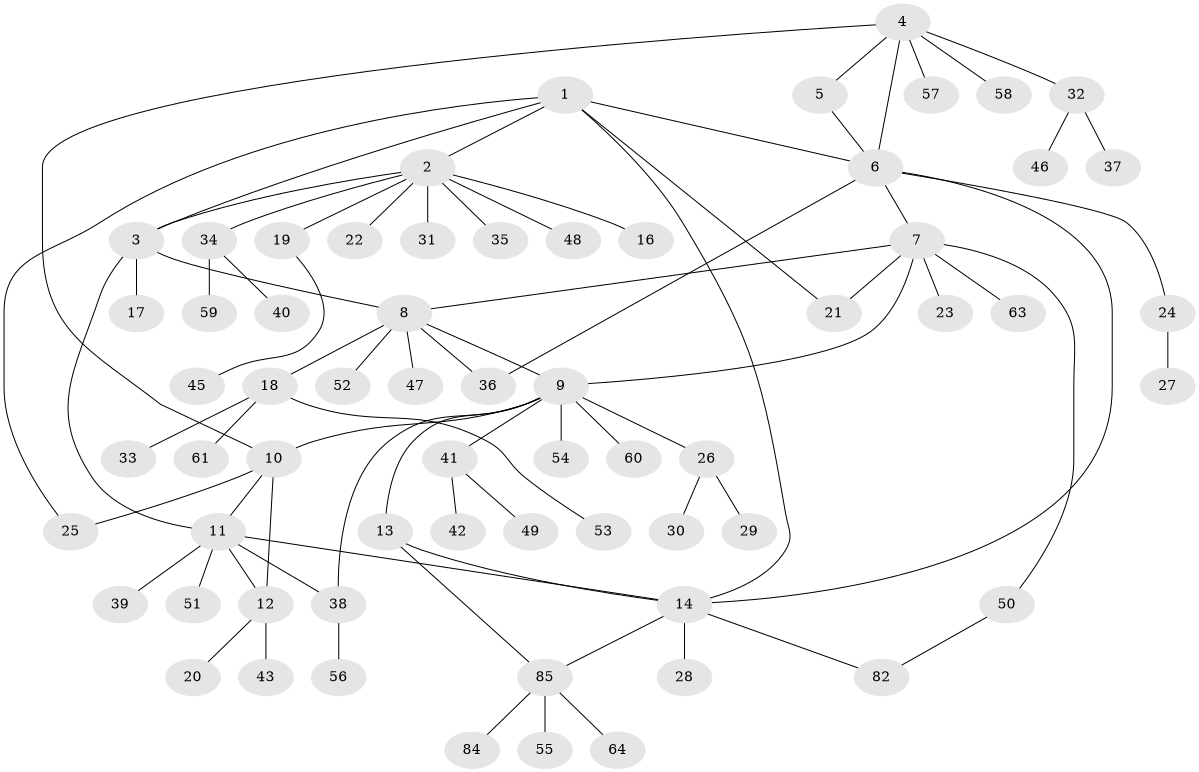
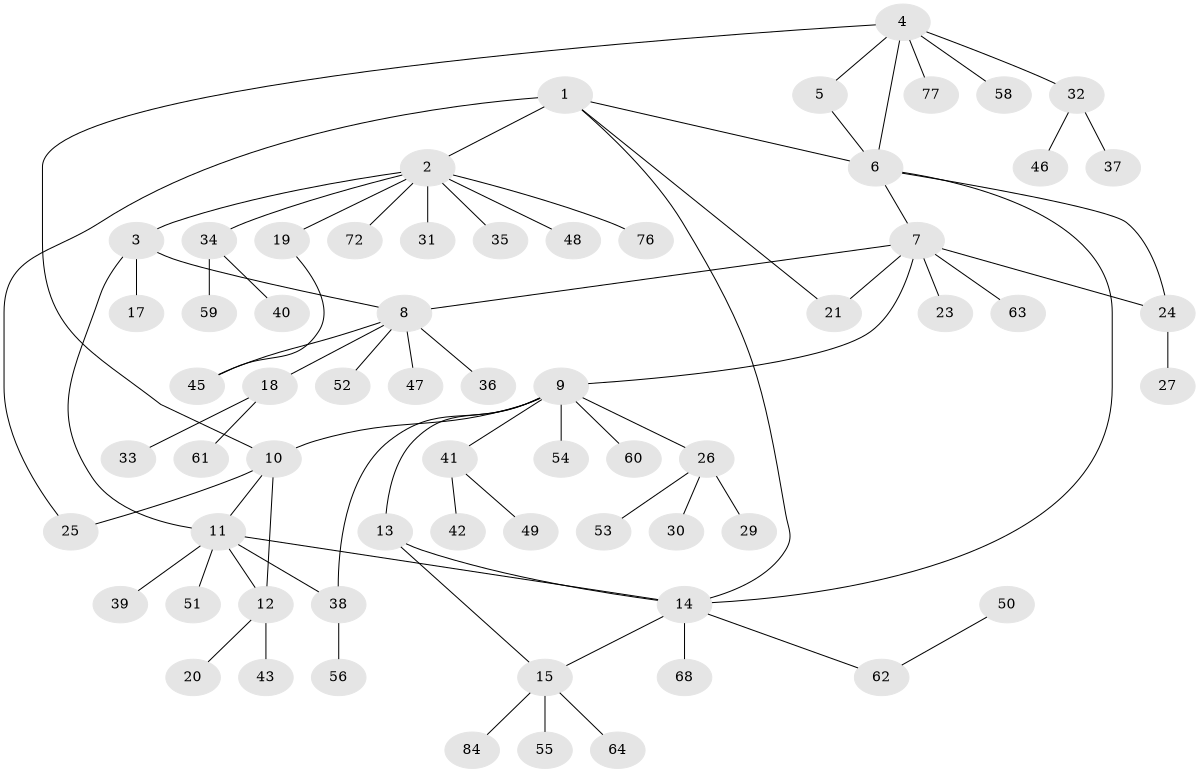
(931, 95) -> (931, 95)
(347, 160) -> none
(355, 241) -> (355, 241)
(646, 241) -> (646, 241)
(673, 282) -> none
(483, 349) -> (319, 341)
(1074, 384) -> (1043, 277)
(451, 427) -> (655, 495)
(545, 677) -> (545, 677)
(685, 677) -> (685, 677)
(882, 677) -> (882, 677)
